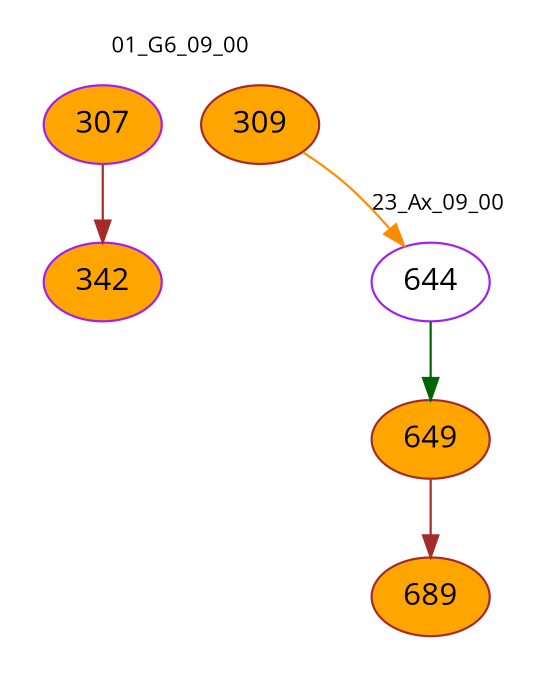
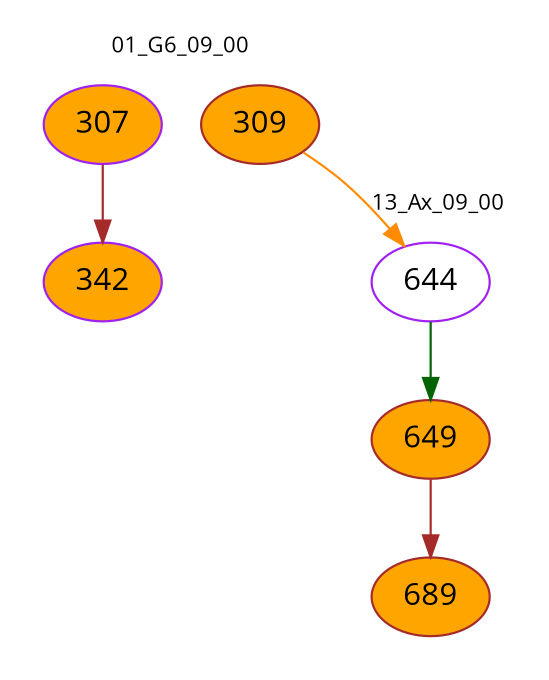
(438, 204) -> (438, 204)
